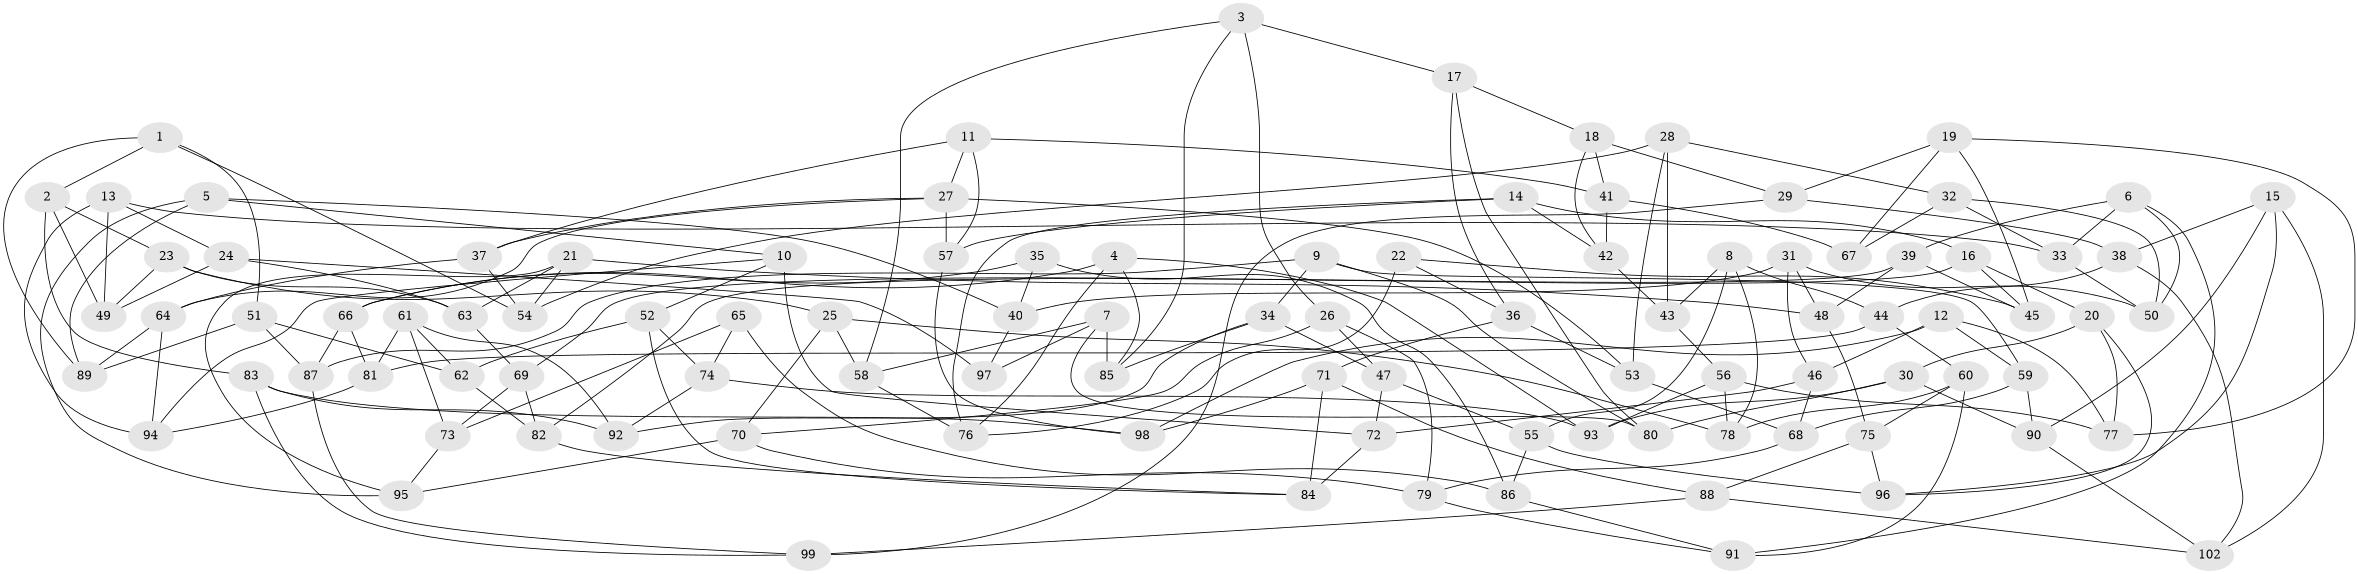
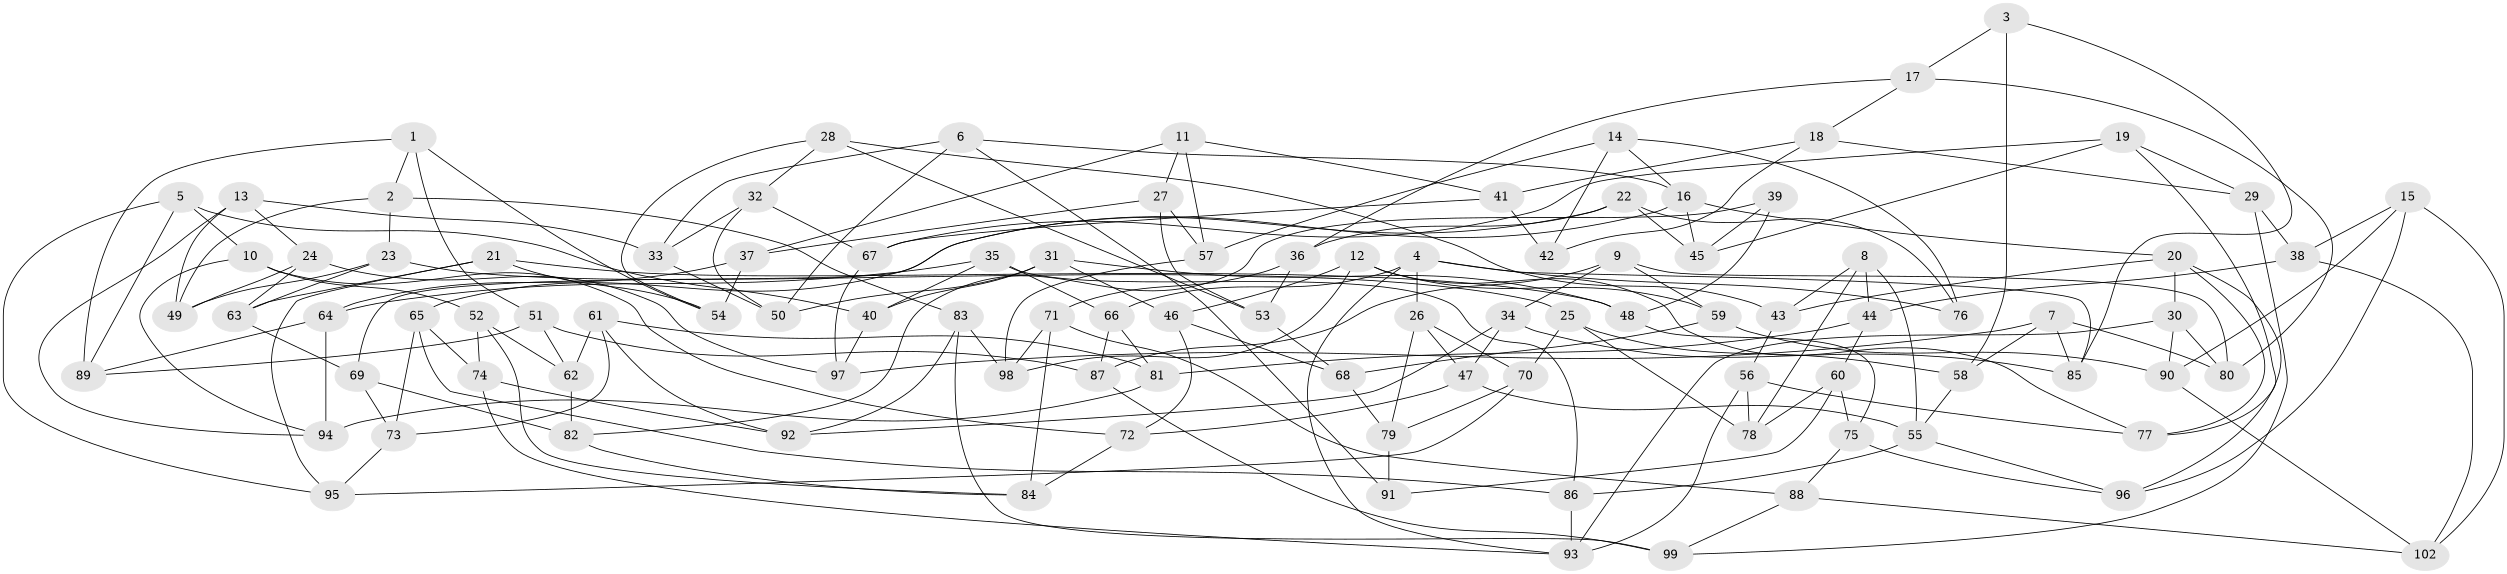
(1260, 176) -> (1417, 287)
(2015, 220) -> (1343, 158)
(545, 241) -> (658, 284)
none -> (817, 287)
(1637, 287) -> (2037, 273)
none -> (837, 315)
(914, 406) -> (1938, 406)
(1621, 526) -> (1571, 526)
